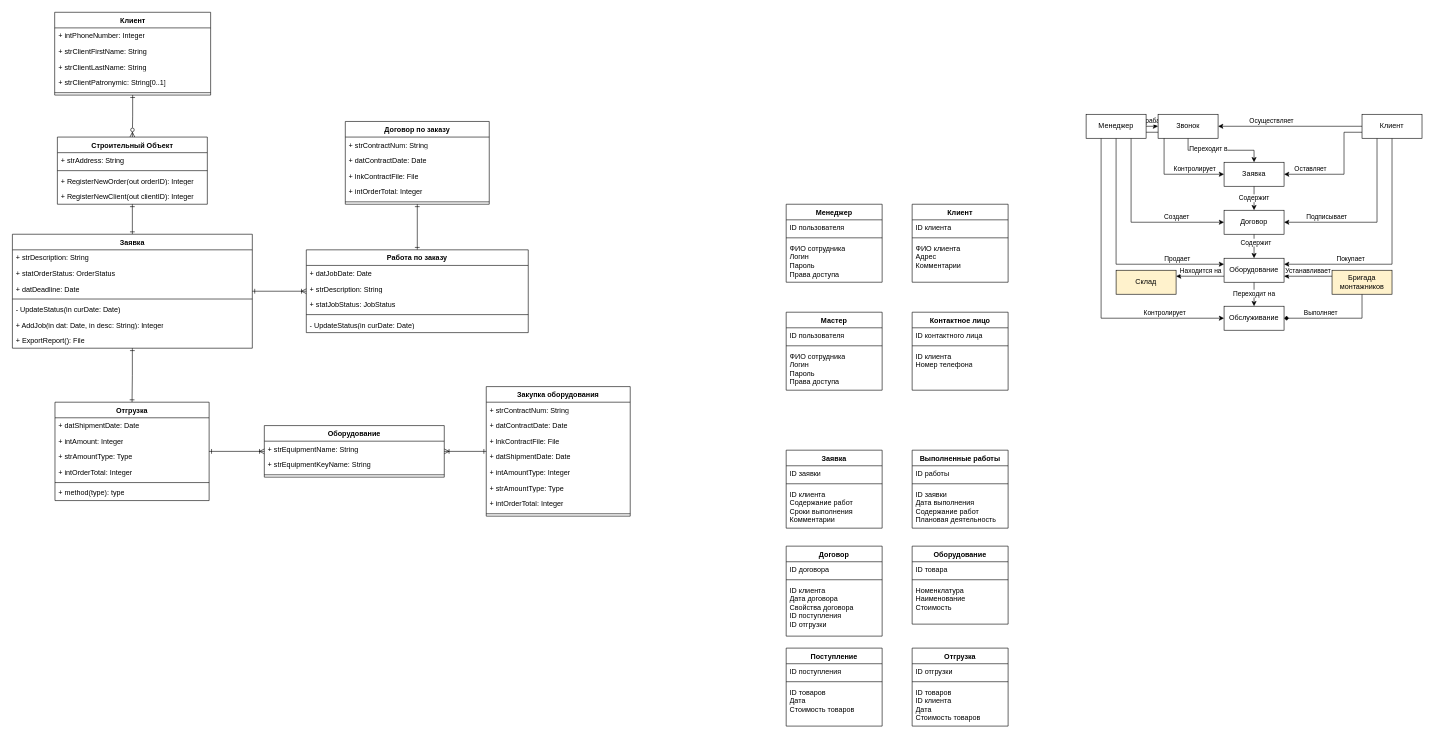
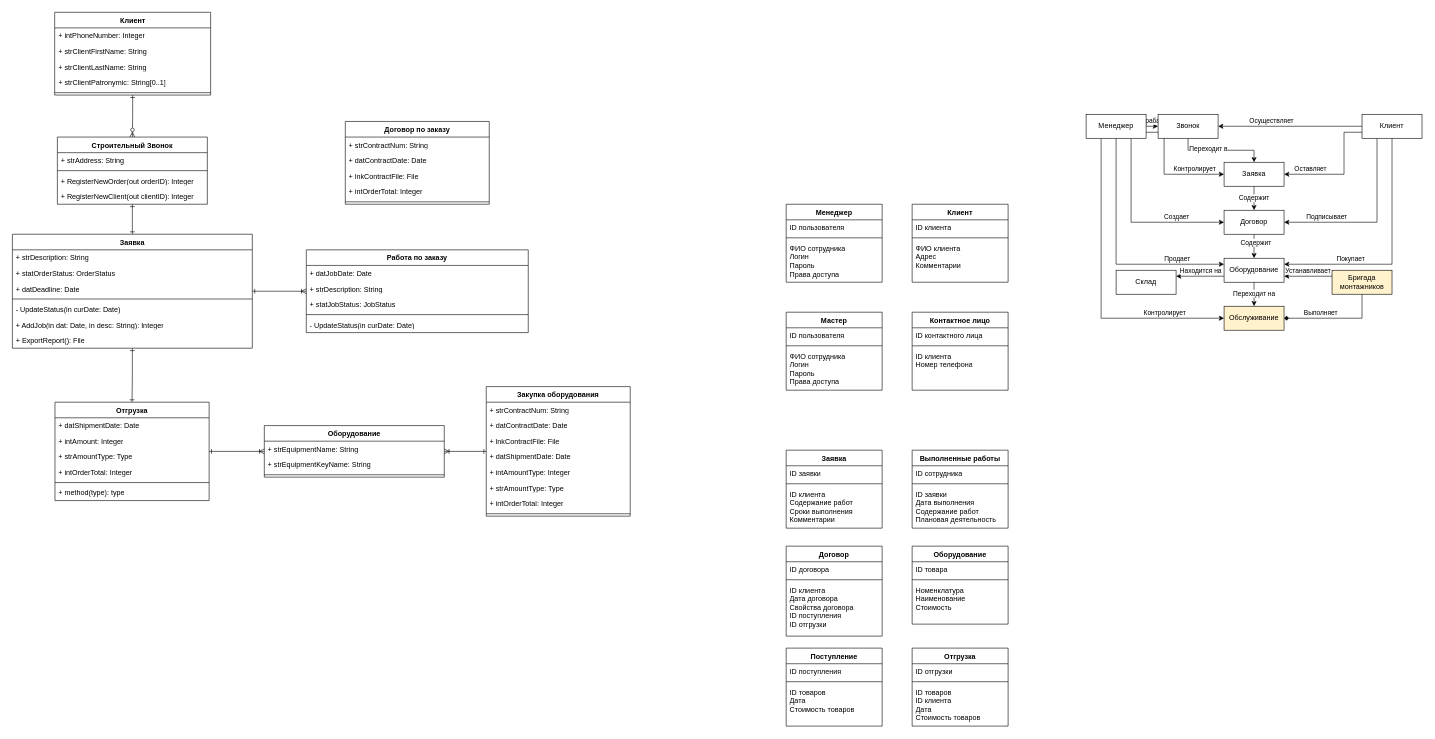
(132, 146) -> (132, 146)
(417, 229) -> none
(1146, 282) -> (1146, 282)
(1254, 318) -> (1254, 318)
(933, 474) -> (941, 474)
